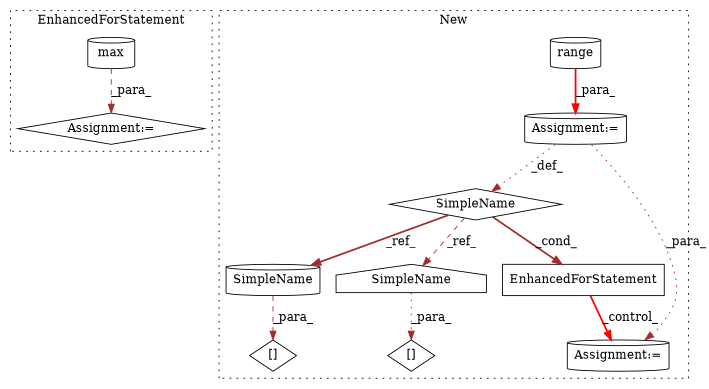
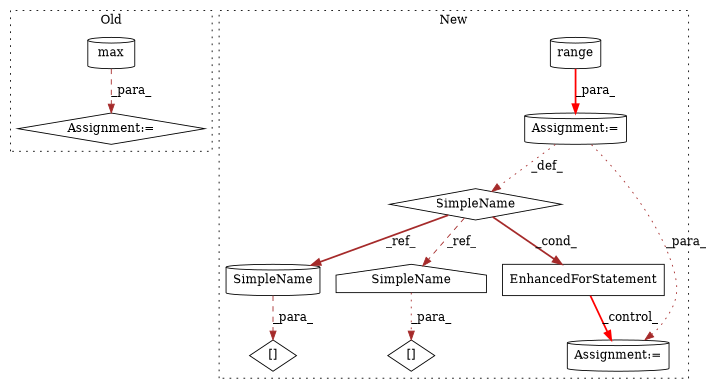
(111, 20) -> (111, 20)
